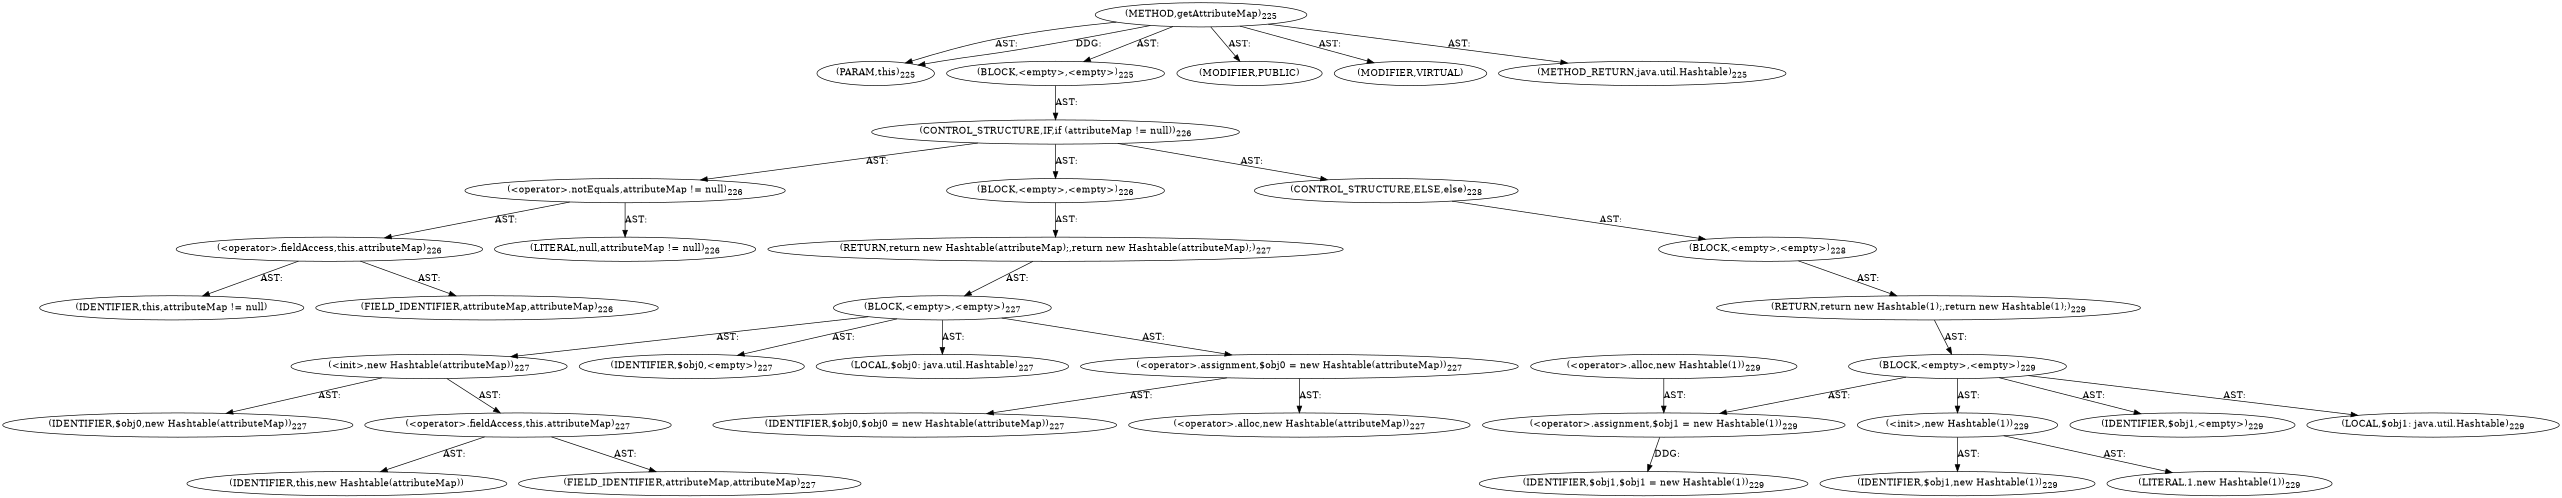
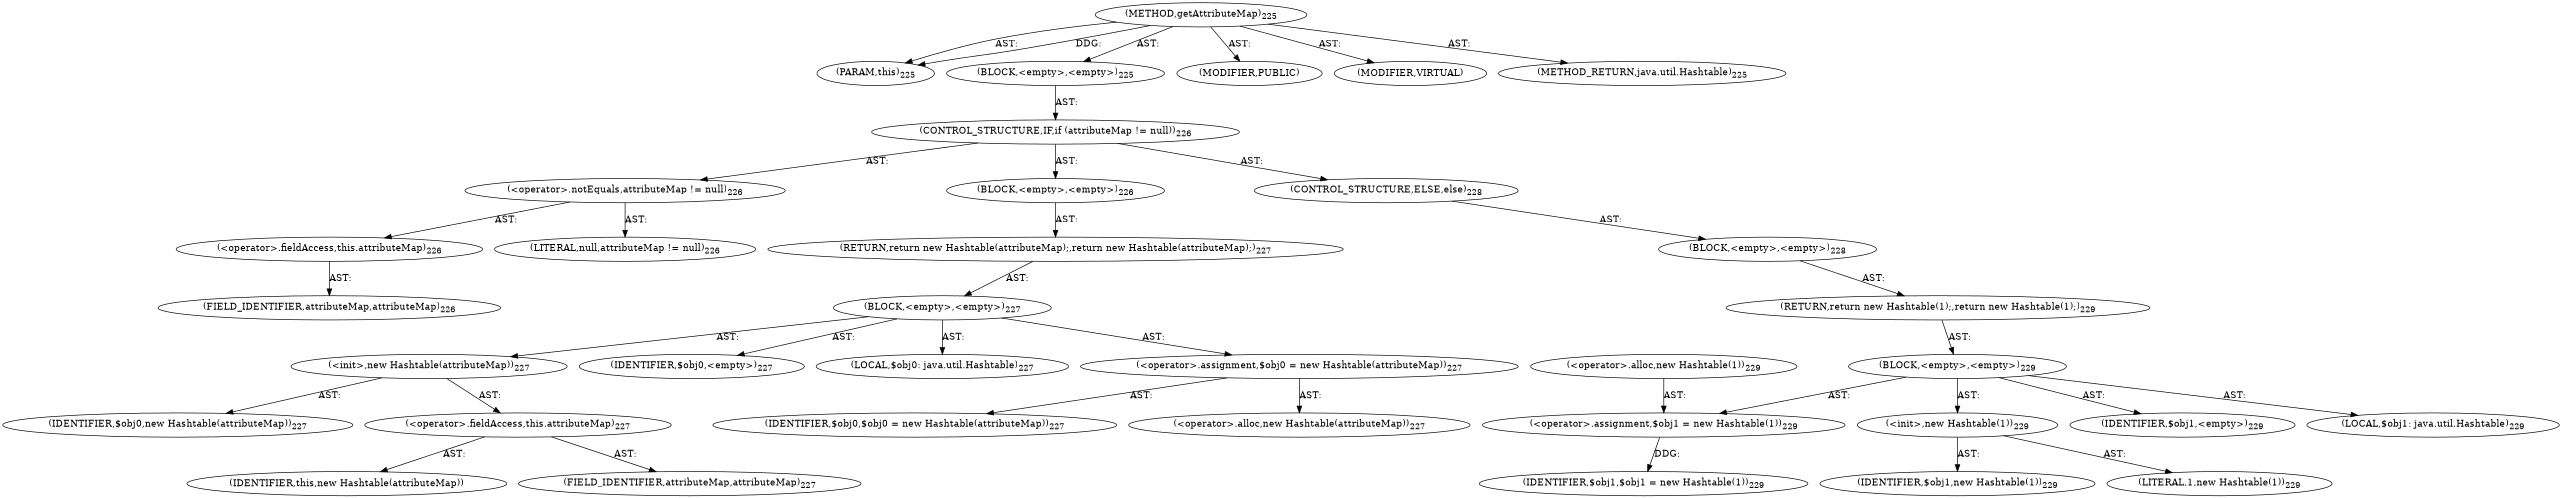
(172, 308) -> none
